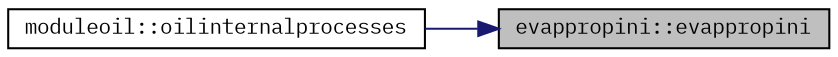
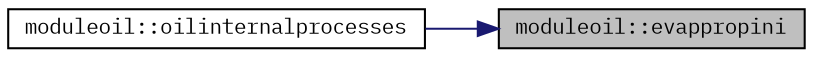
(664, 29) -> (652, 29)
